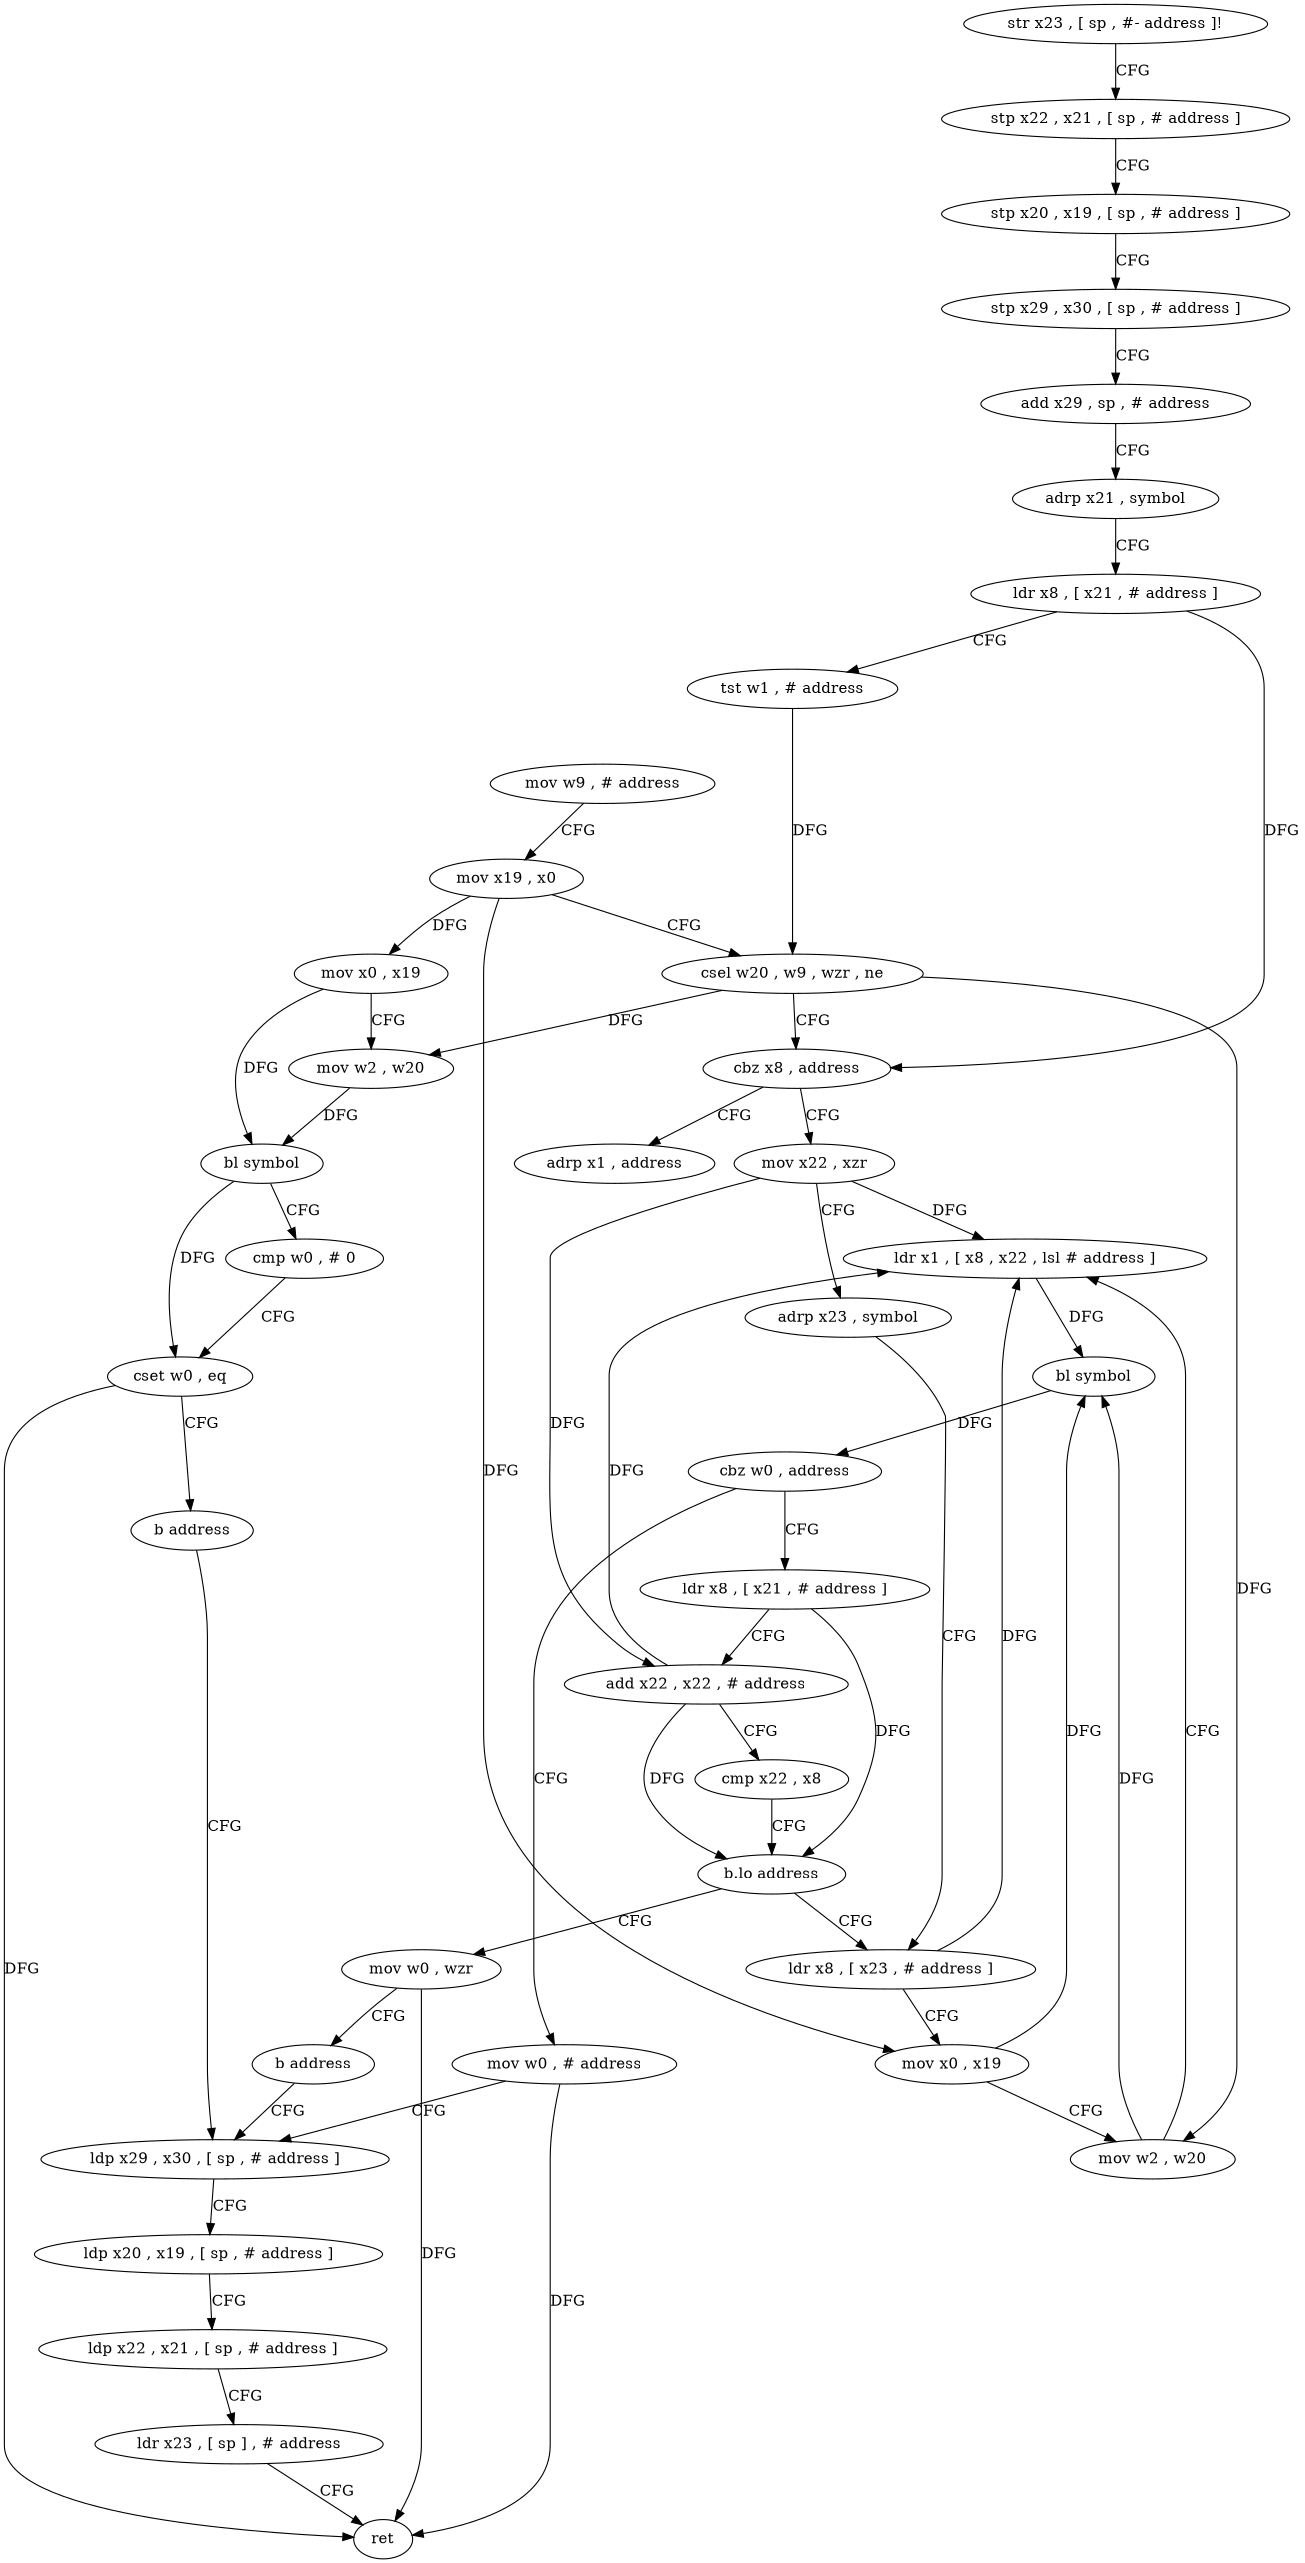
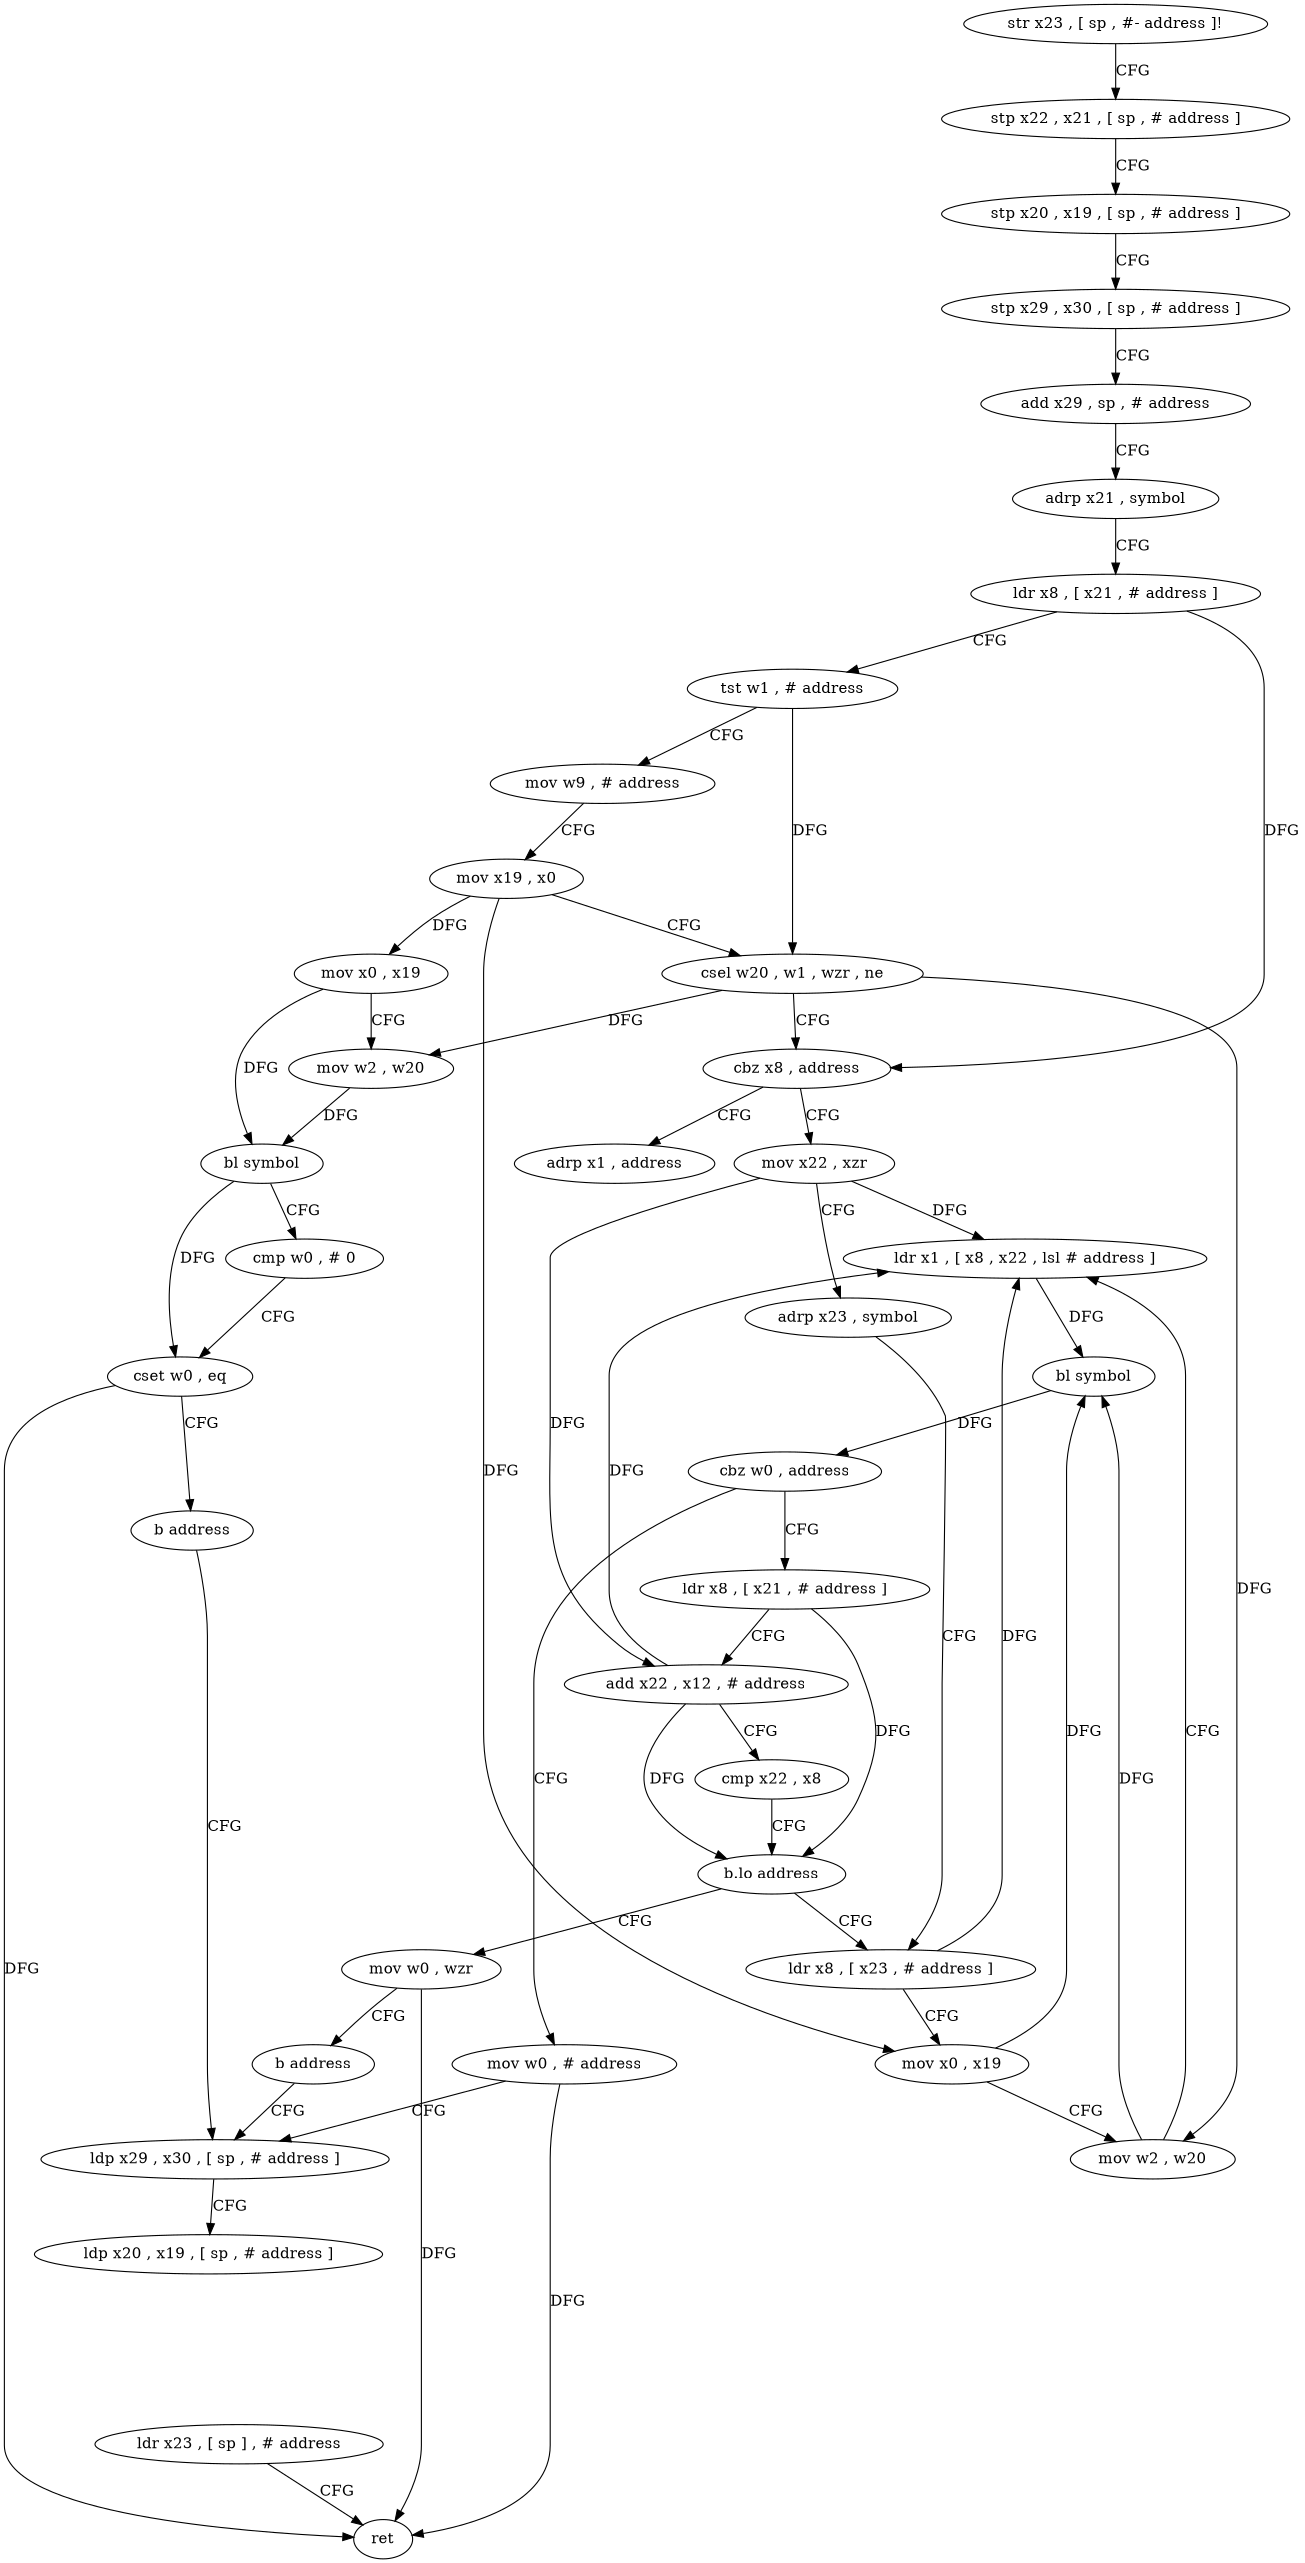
none -> (703, 734)
(793, 974) -> (793, 974)
(706, 1684) -> (706, 1684)
(213, 2349) -> none
